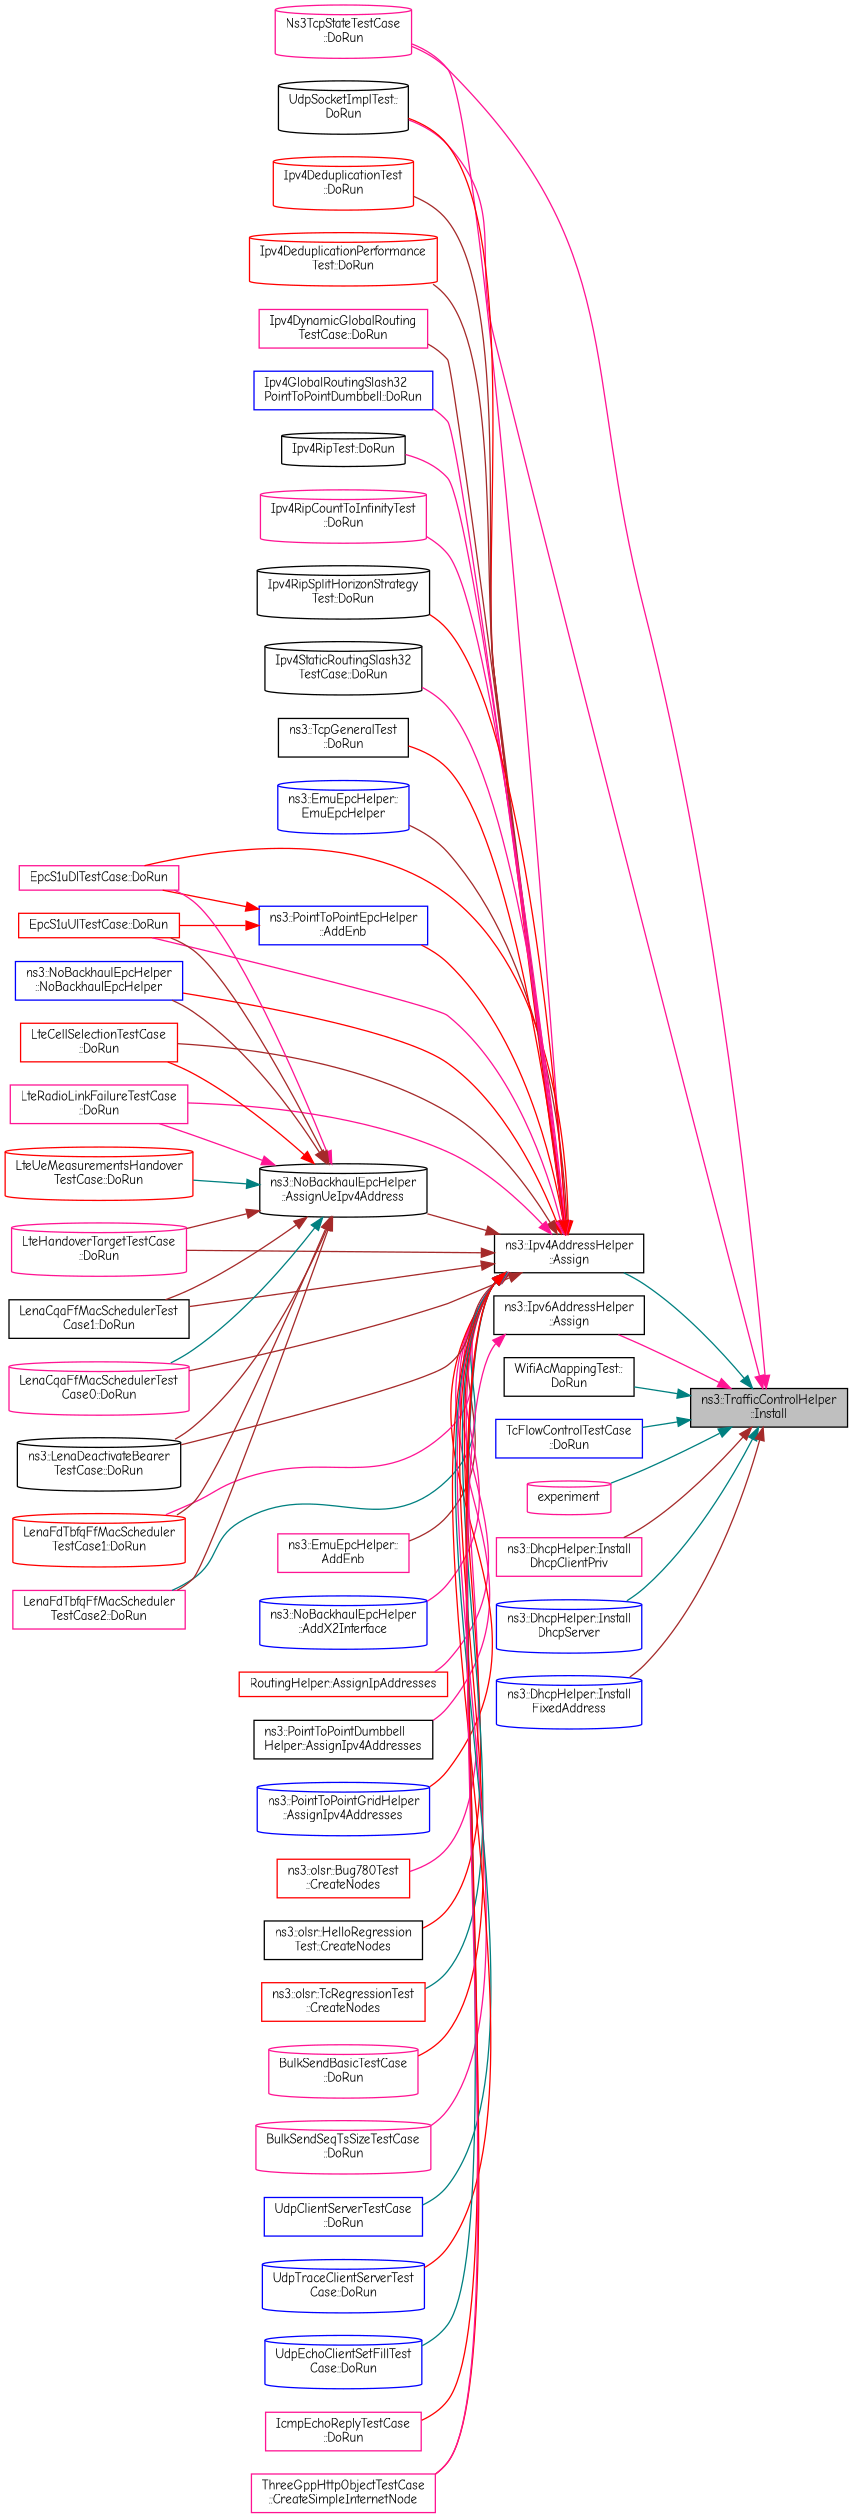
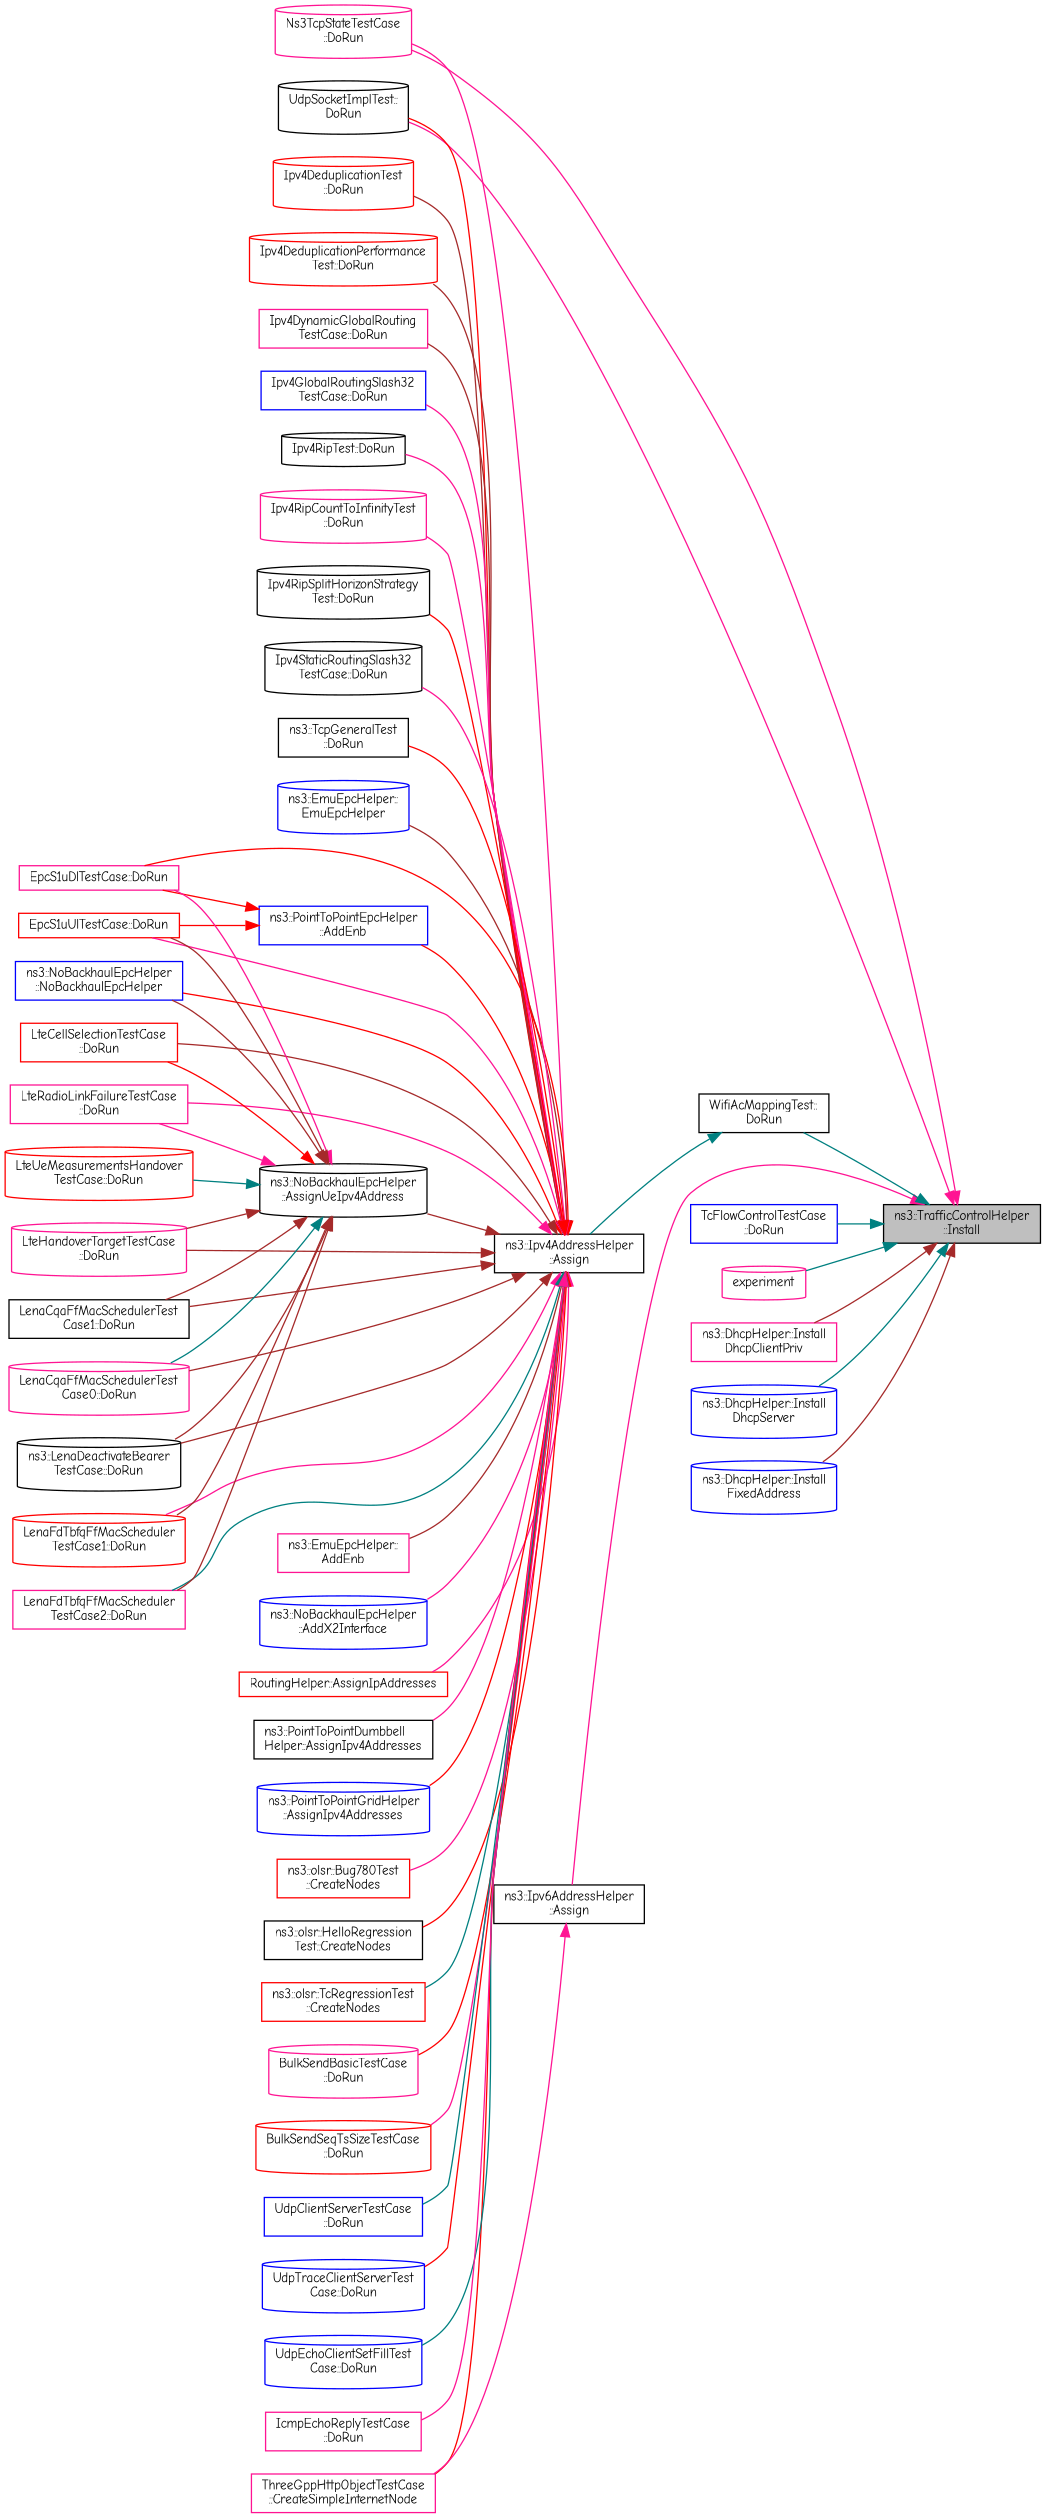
(343, 390) -> (343, 390)
(689, 1320) -> (647, 1183)
(473, 1858) -> (495, 1860)
(343, 2147) -> (343, 2147)
